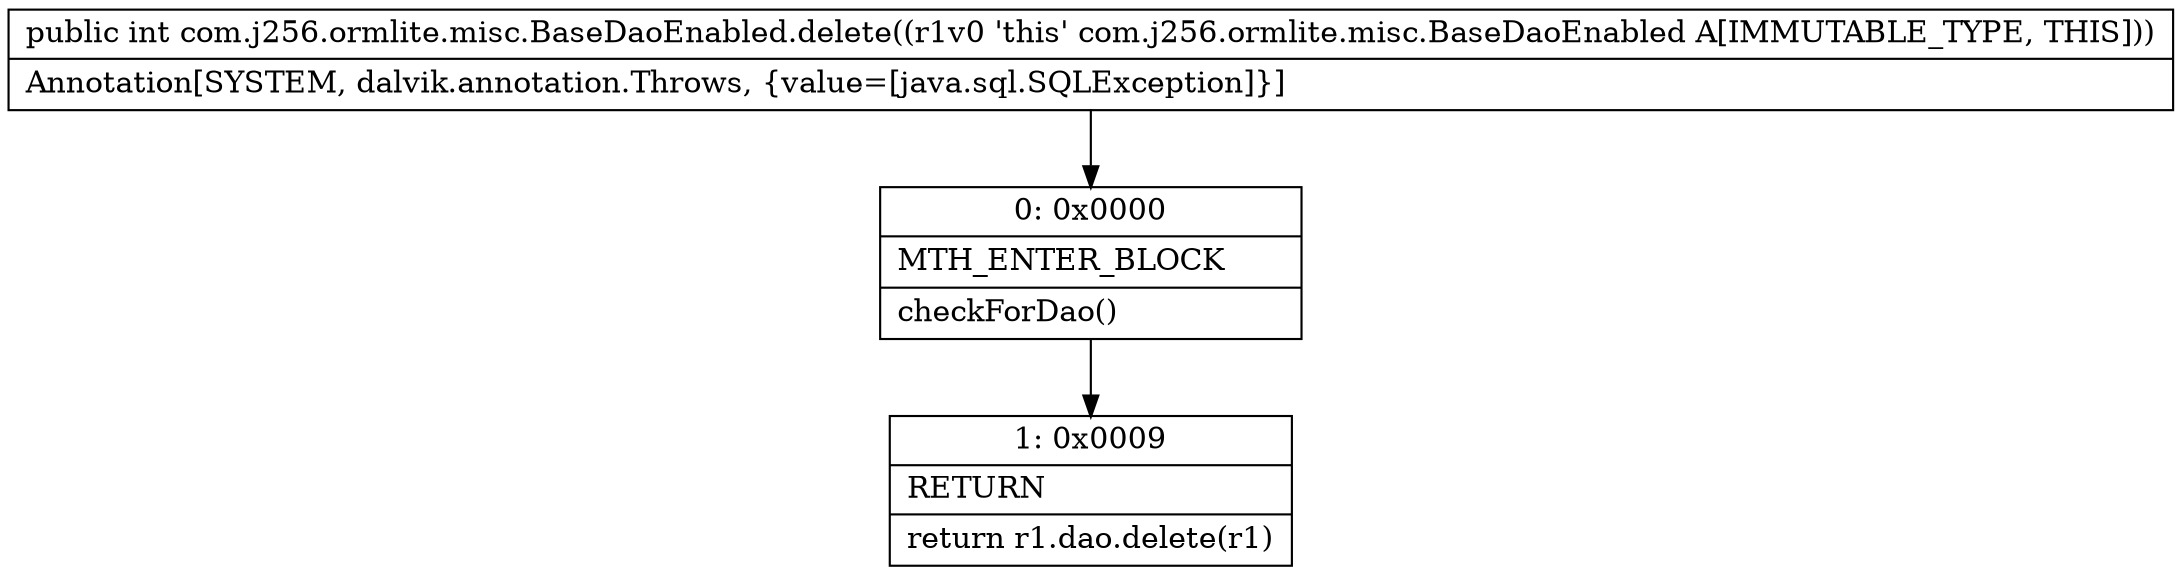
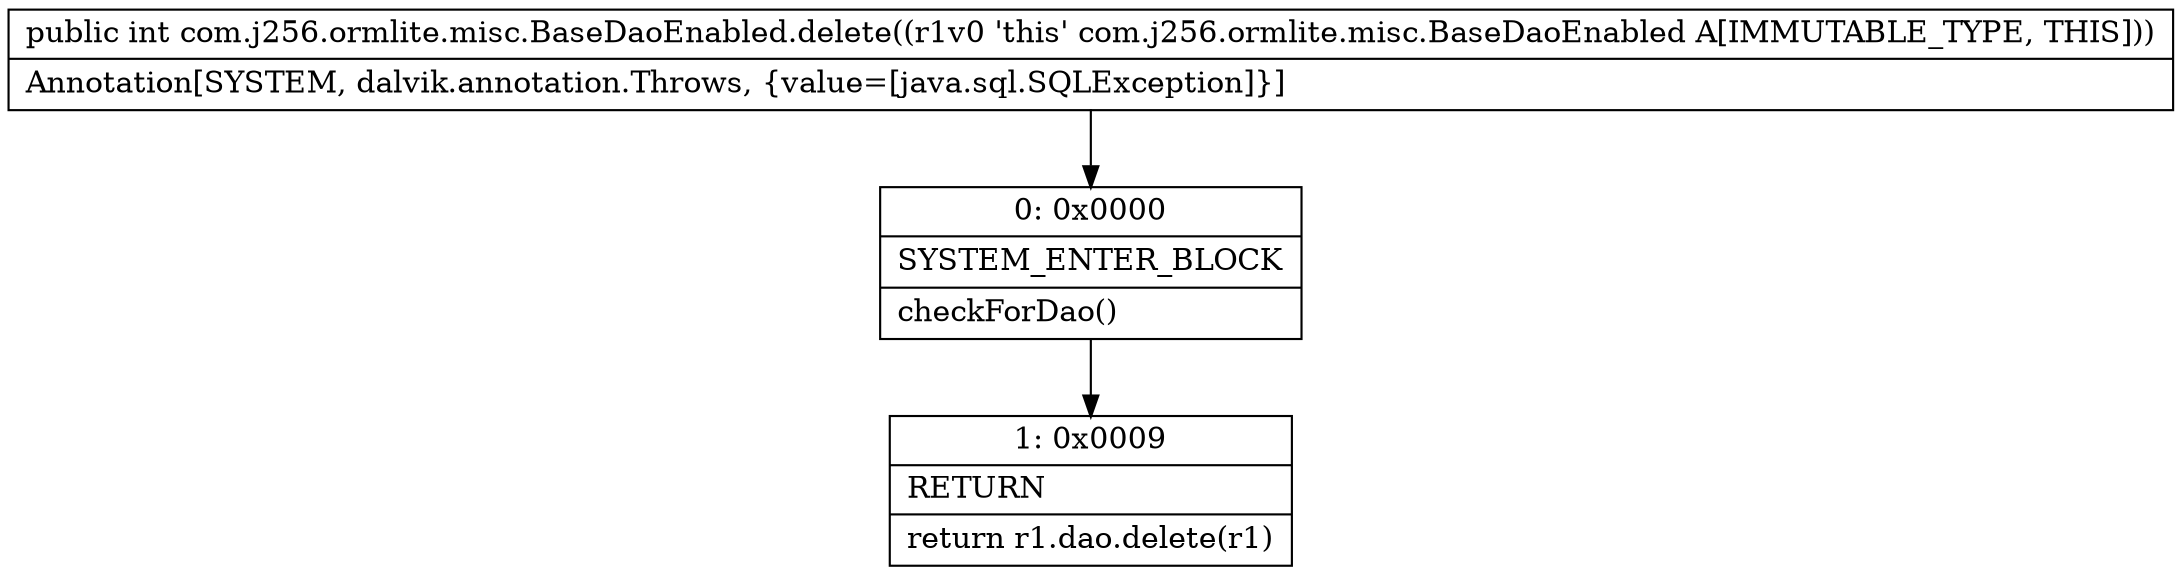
(1062, 261) -> (1091, 261)
